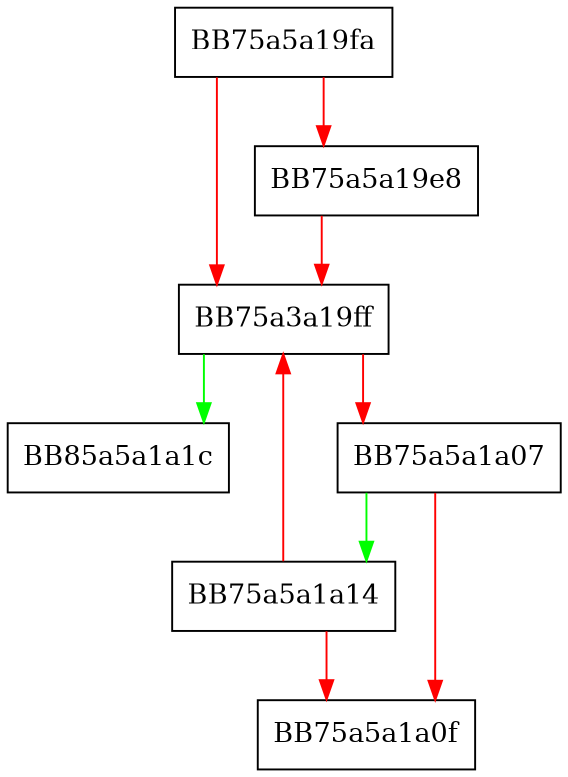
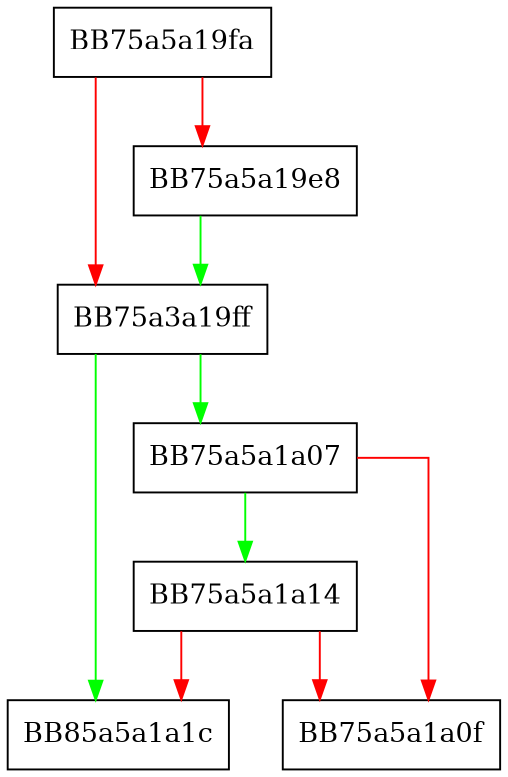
(322, 240) -> (201, 240)
(363, 379) -> (201, 379)
(283, 467) -> (181, 656)
